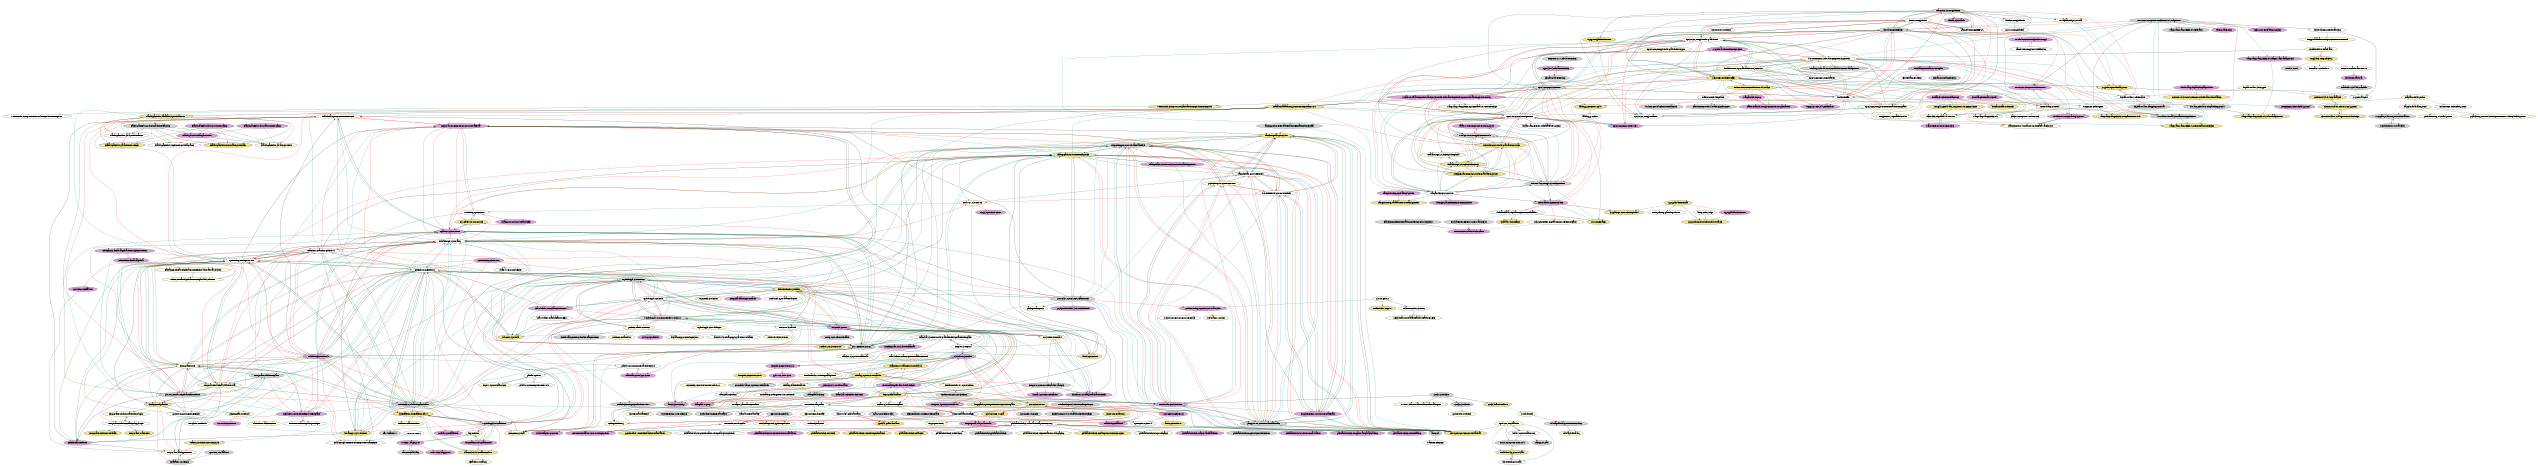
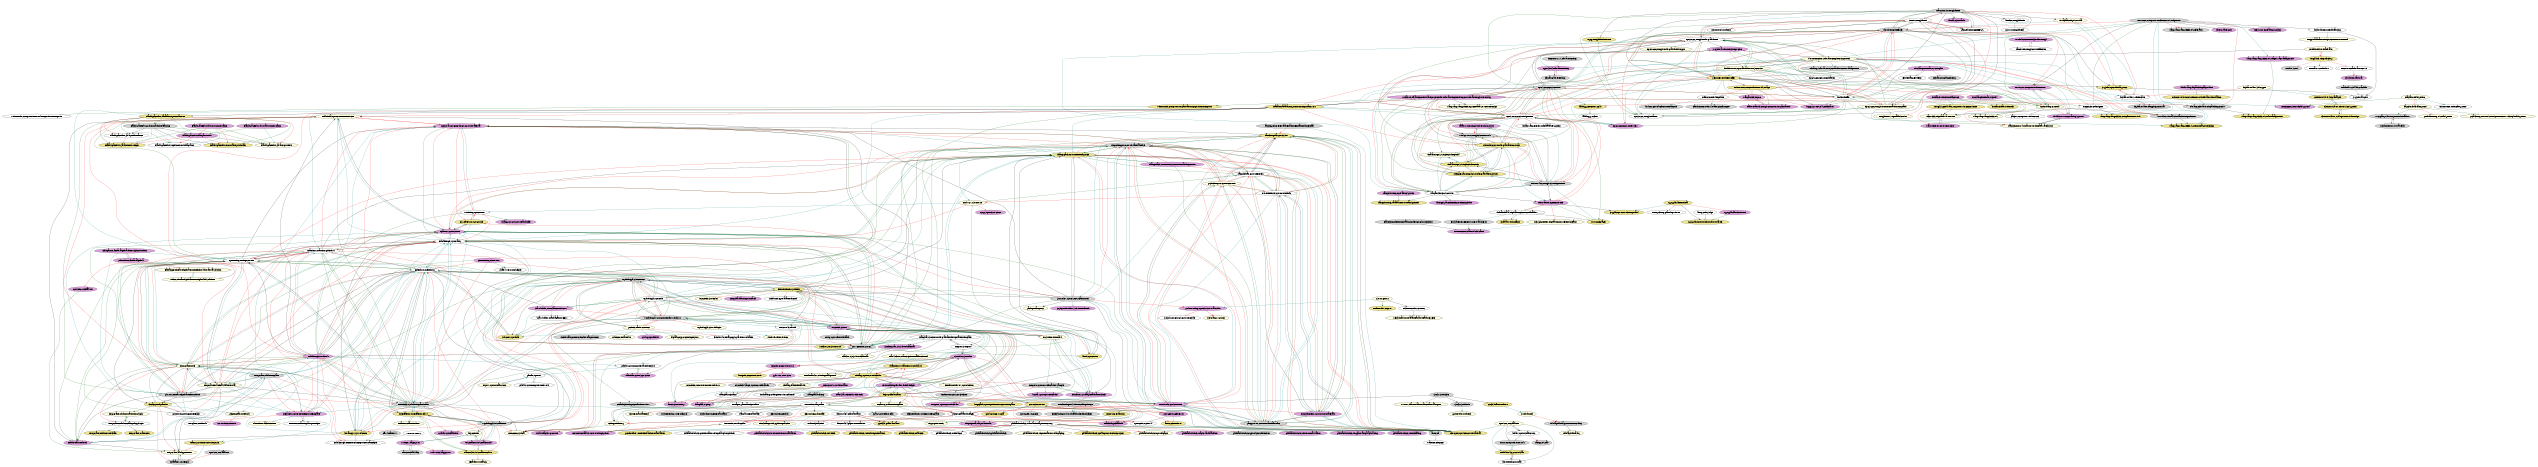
none -> (851, 424)
